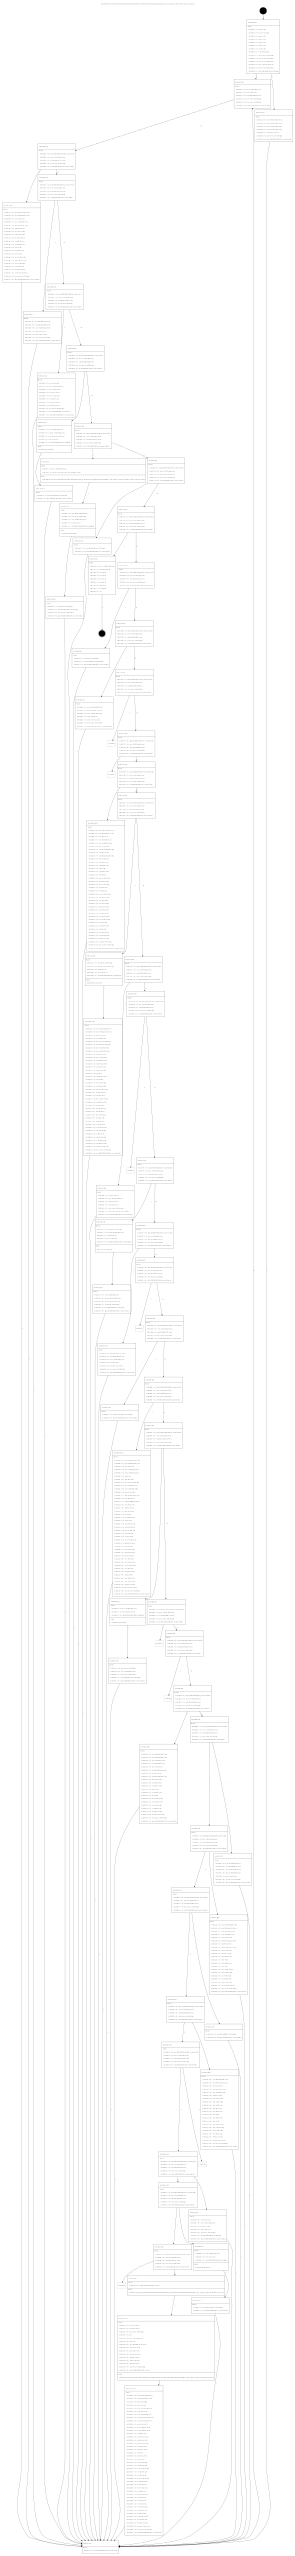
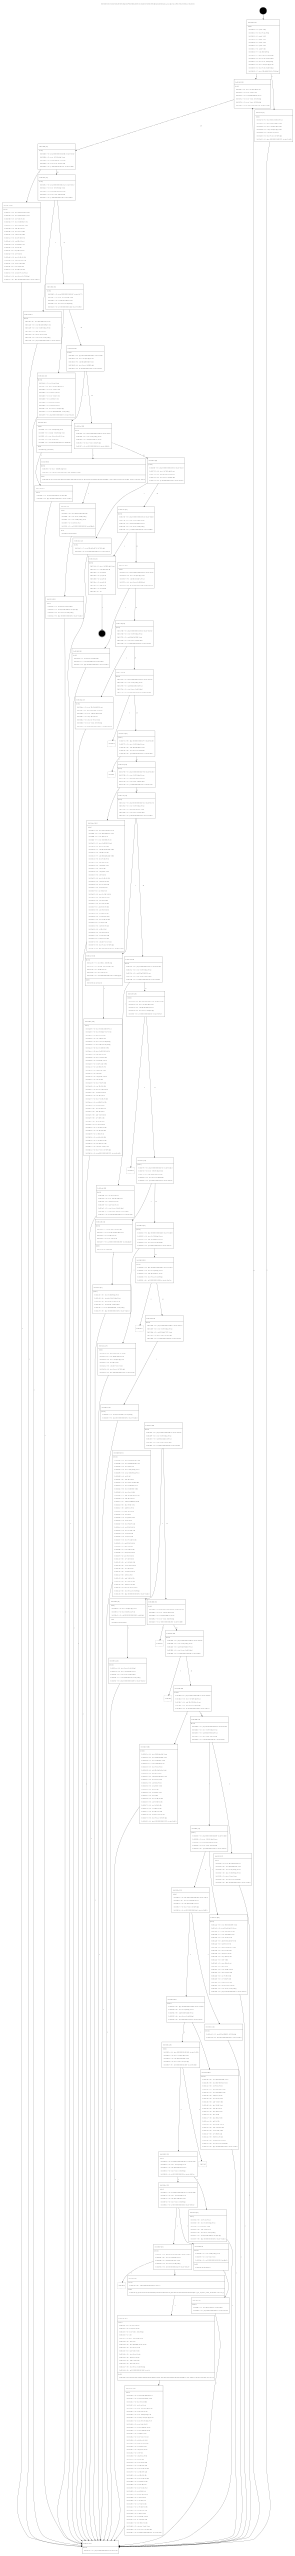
(163, 1390) -> none
